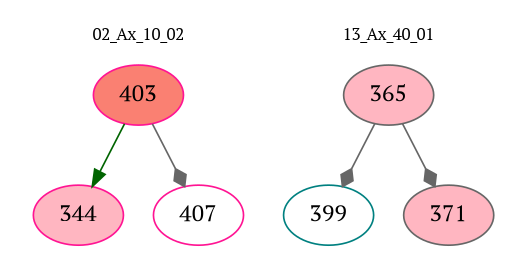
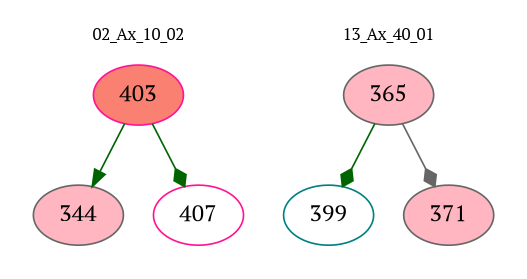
(164, 146) -> (164, 146)
(363, 146) -> (363, 146)
(78, 215) -> (78, 215)
